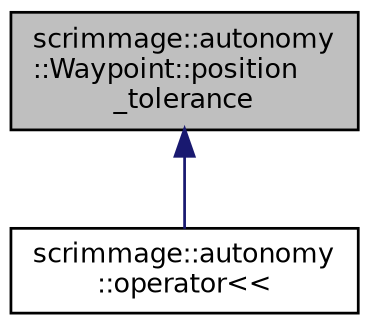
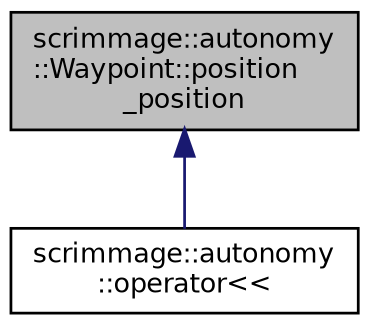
(185, 71) -> (185, 71)
